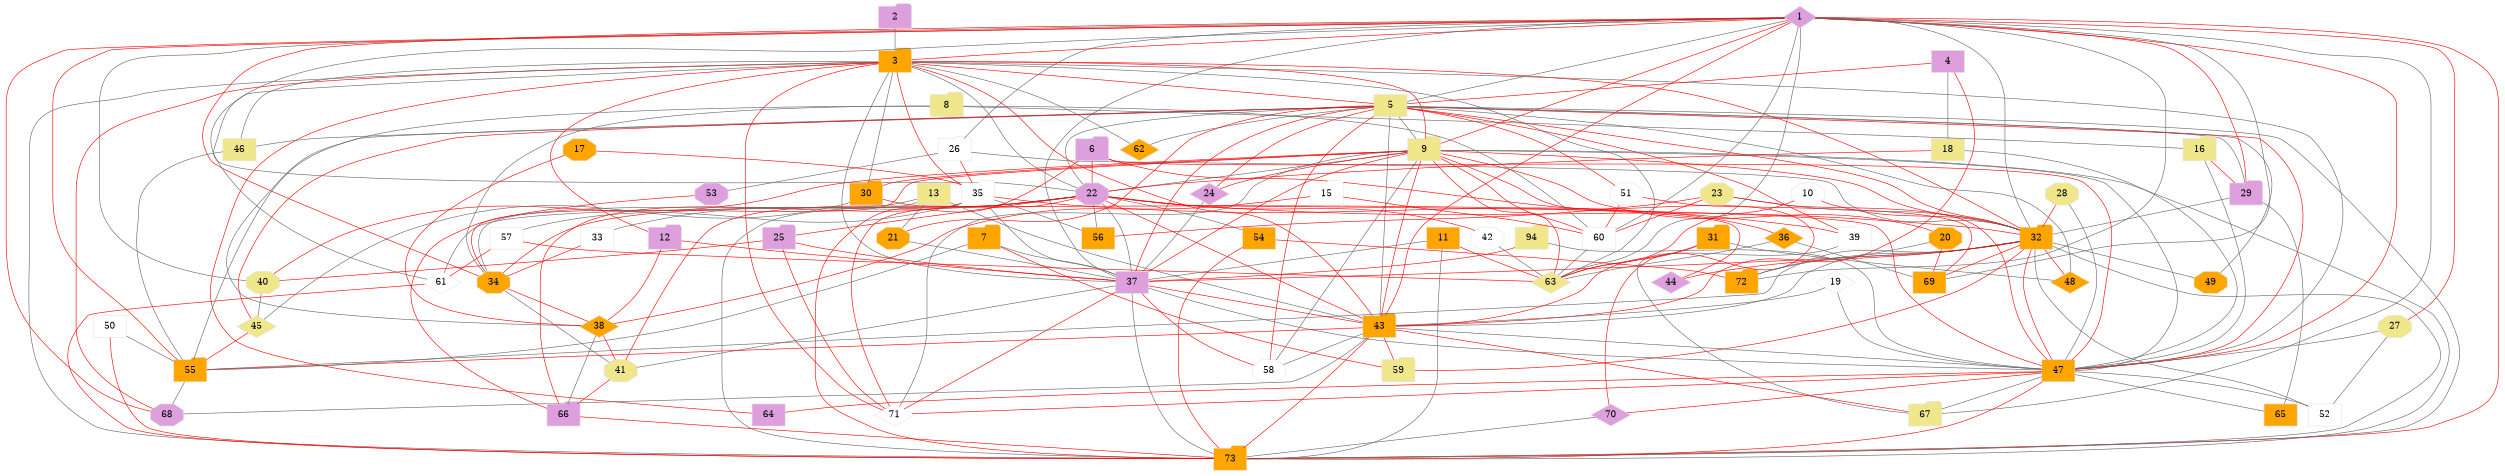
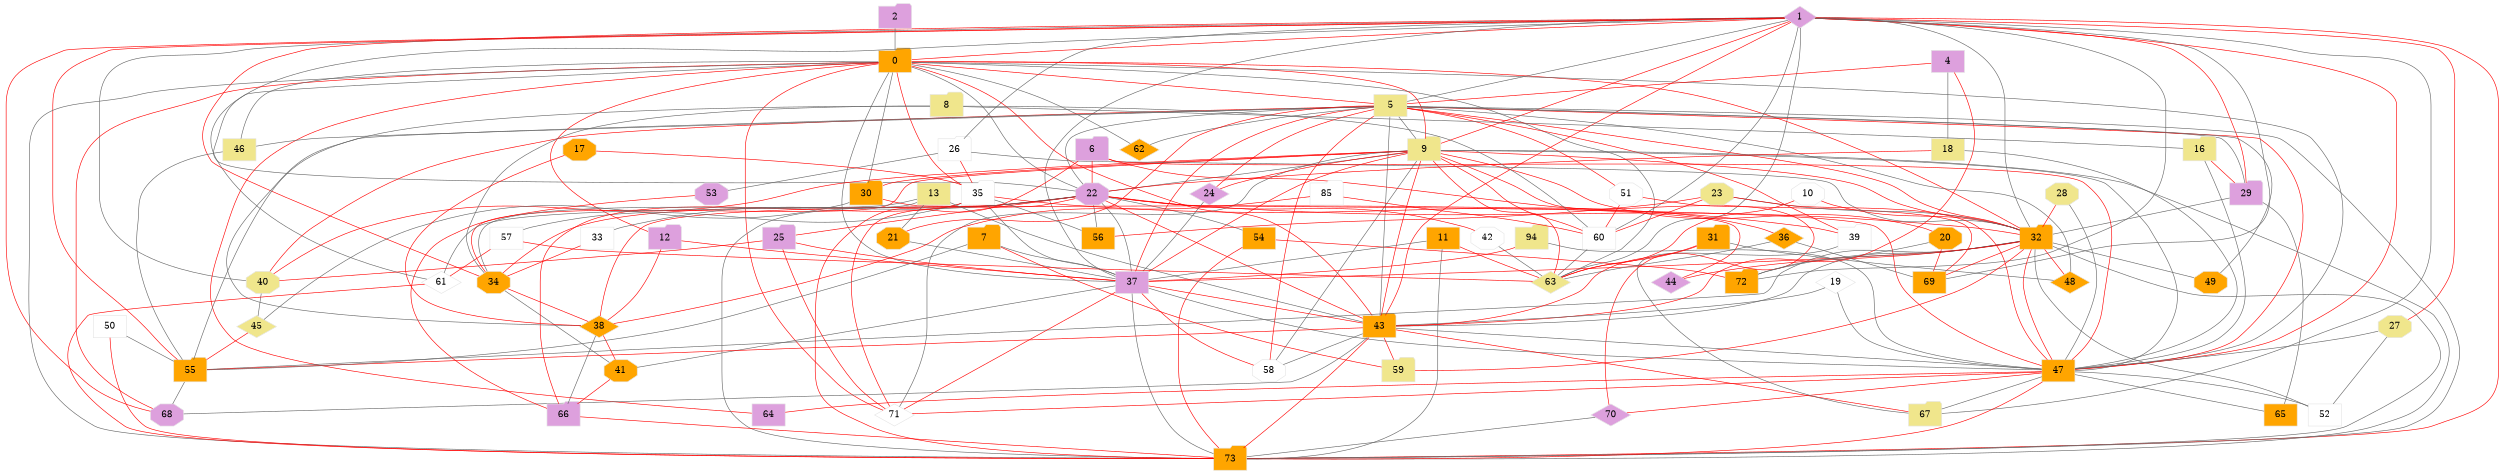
(895, 61) -> (895, 61)
(478, 136) -> (632, 132)
(1327, 194) -> (1327, 194)
(723, 223) -> (808, 209)
(621, 371) -> (621, 371)
